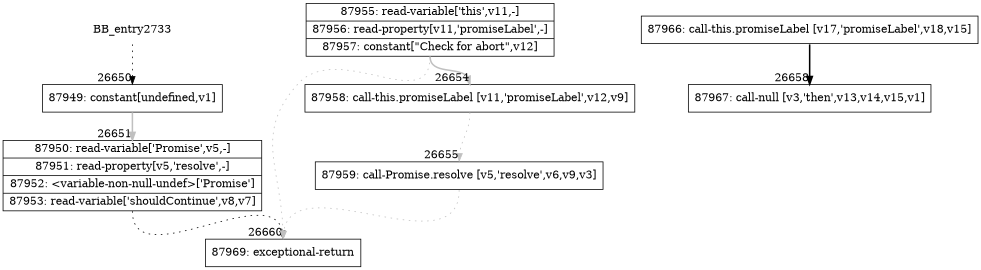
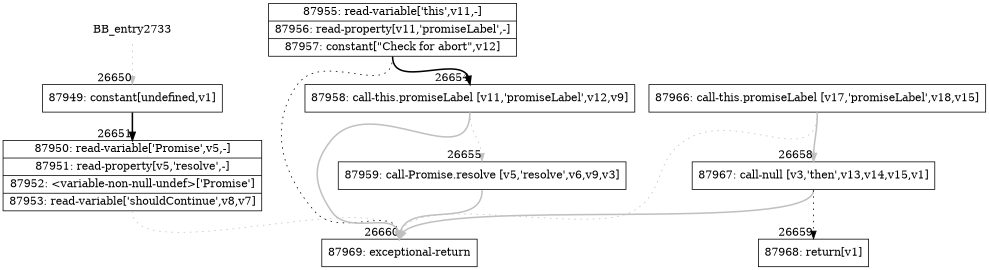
(132, 60) -> (132, 60)
(810, 60) -> (816, 134)
(446, 70) -> (427, 71)
(297, 85) -> (282, 141)
(132, 122) -> (132, 122)
none -> (335, 138)
none -> (644, 203)
none -> (641, 214)
(375, 215) -> (469, 210)
(204, 226) -> (262, 225)
none -> (813, 253)
